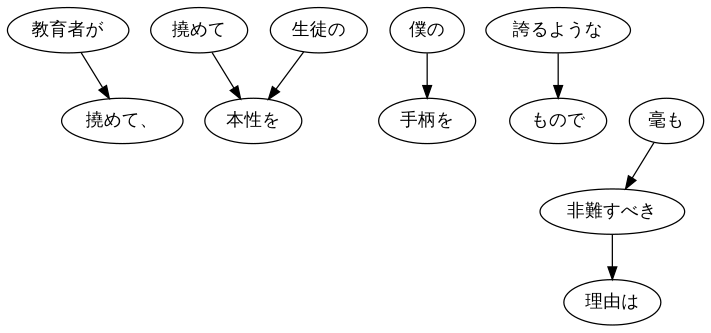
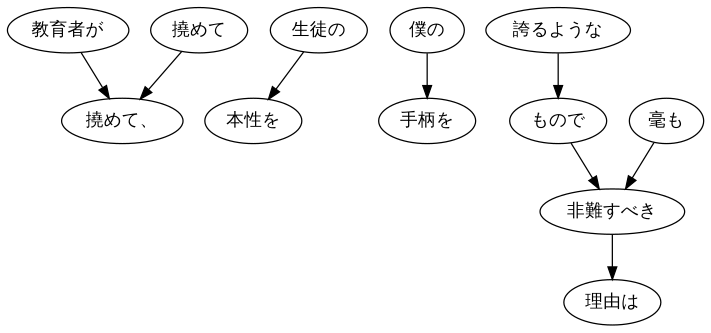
(223, 70) -> (165, 71)
none -> (582, 161)
